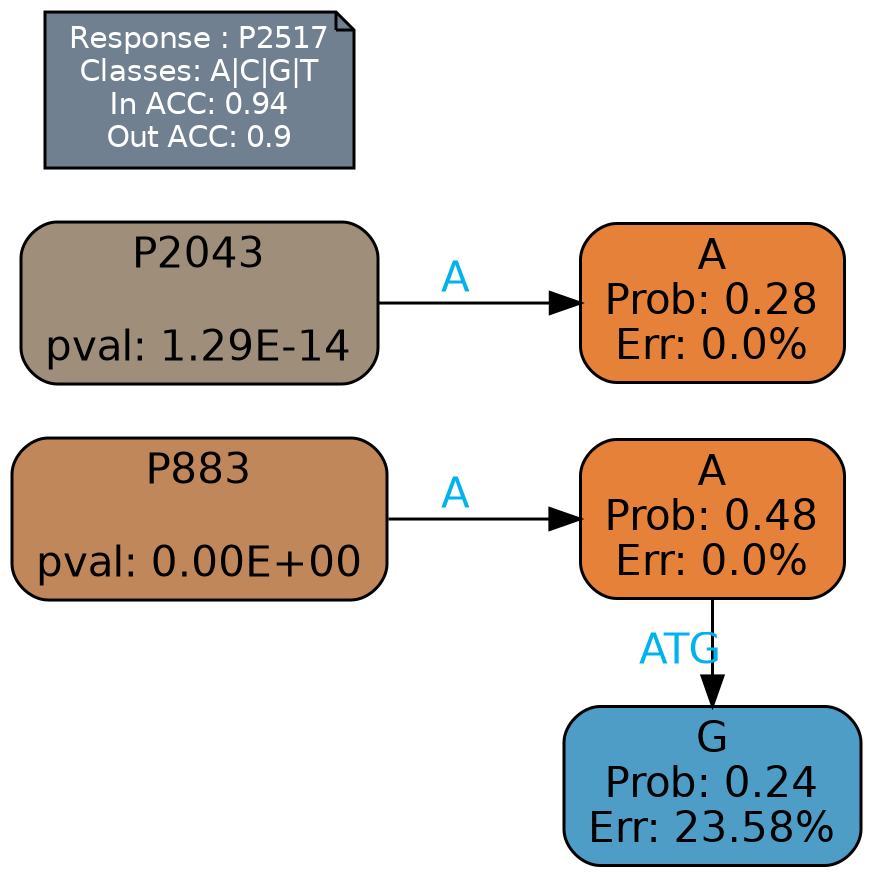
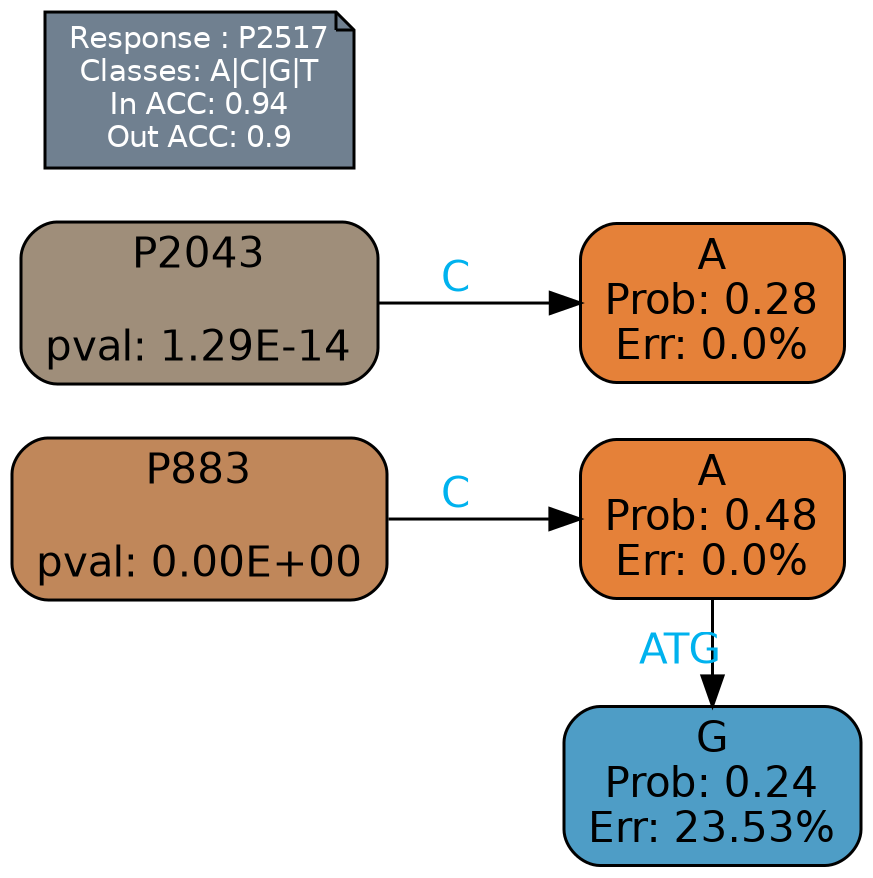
(456, 280) -> (456, 280)
(456, 496) -> (456, 496)
(712, 786) -> (712, 786)
